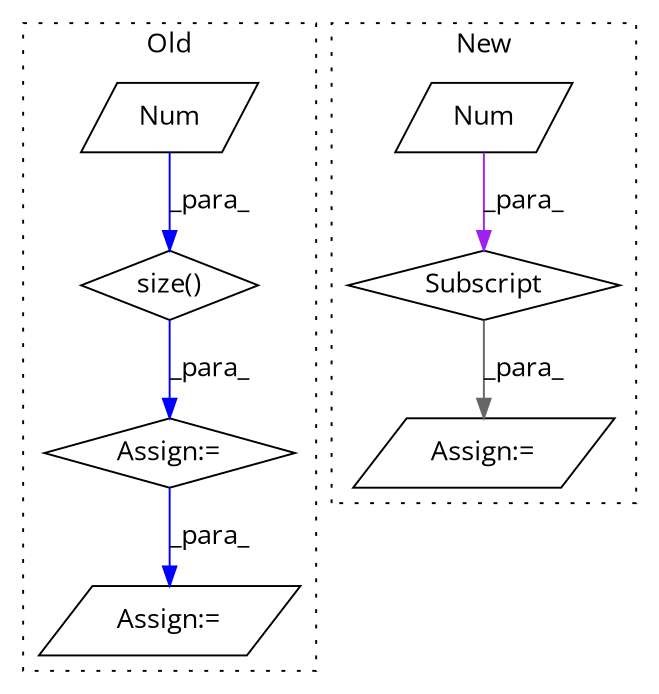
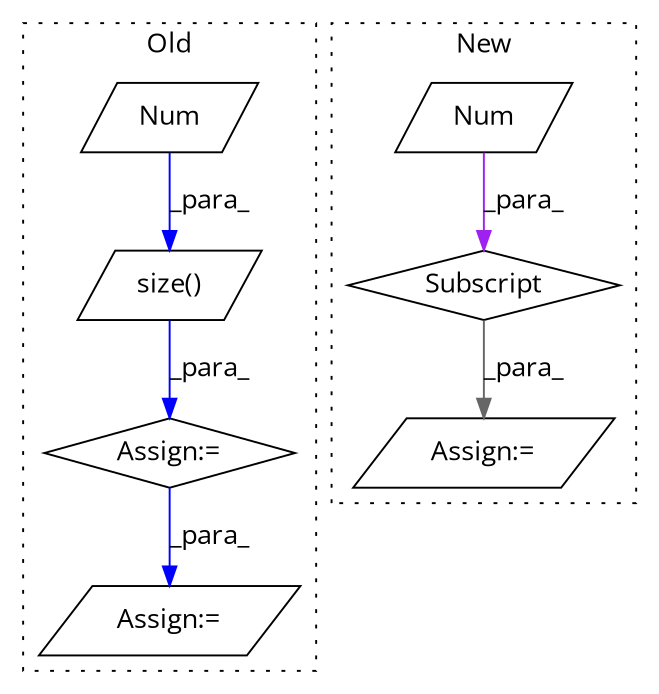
(170, 285) -> (170, 285)
